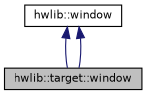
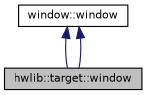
(73, 16) -> (73, 16)
